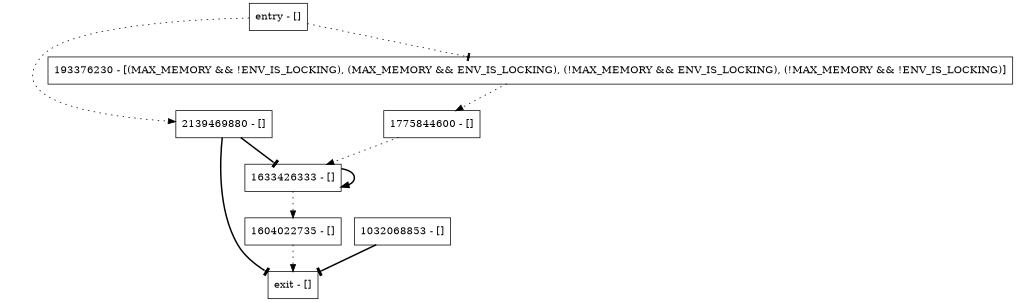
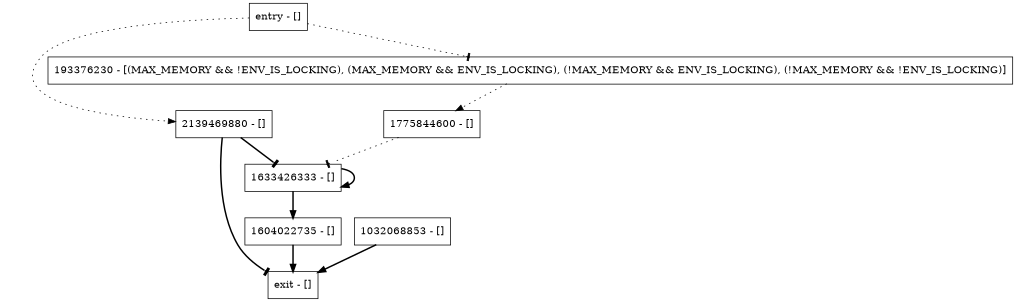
(366, 150) -> (366, 150)
(293, 201) -> (293, 201)
(293, 255) -> (293, 255)
(349, 258) -> (349, 258)
